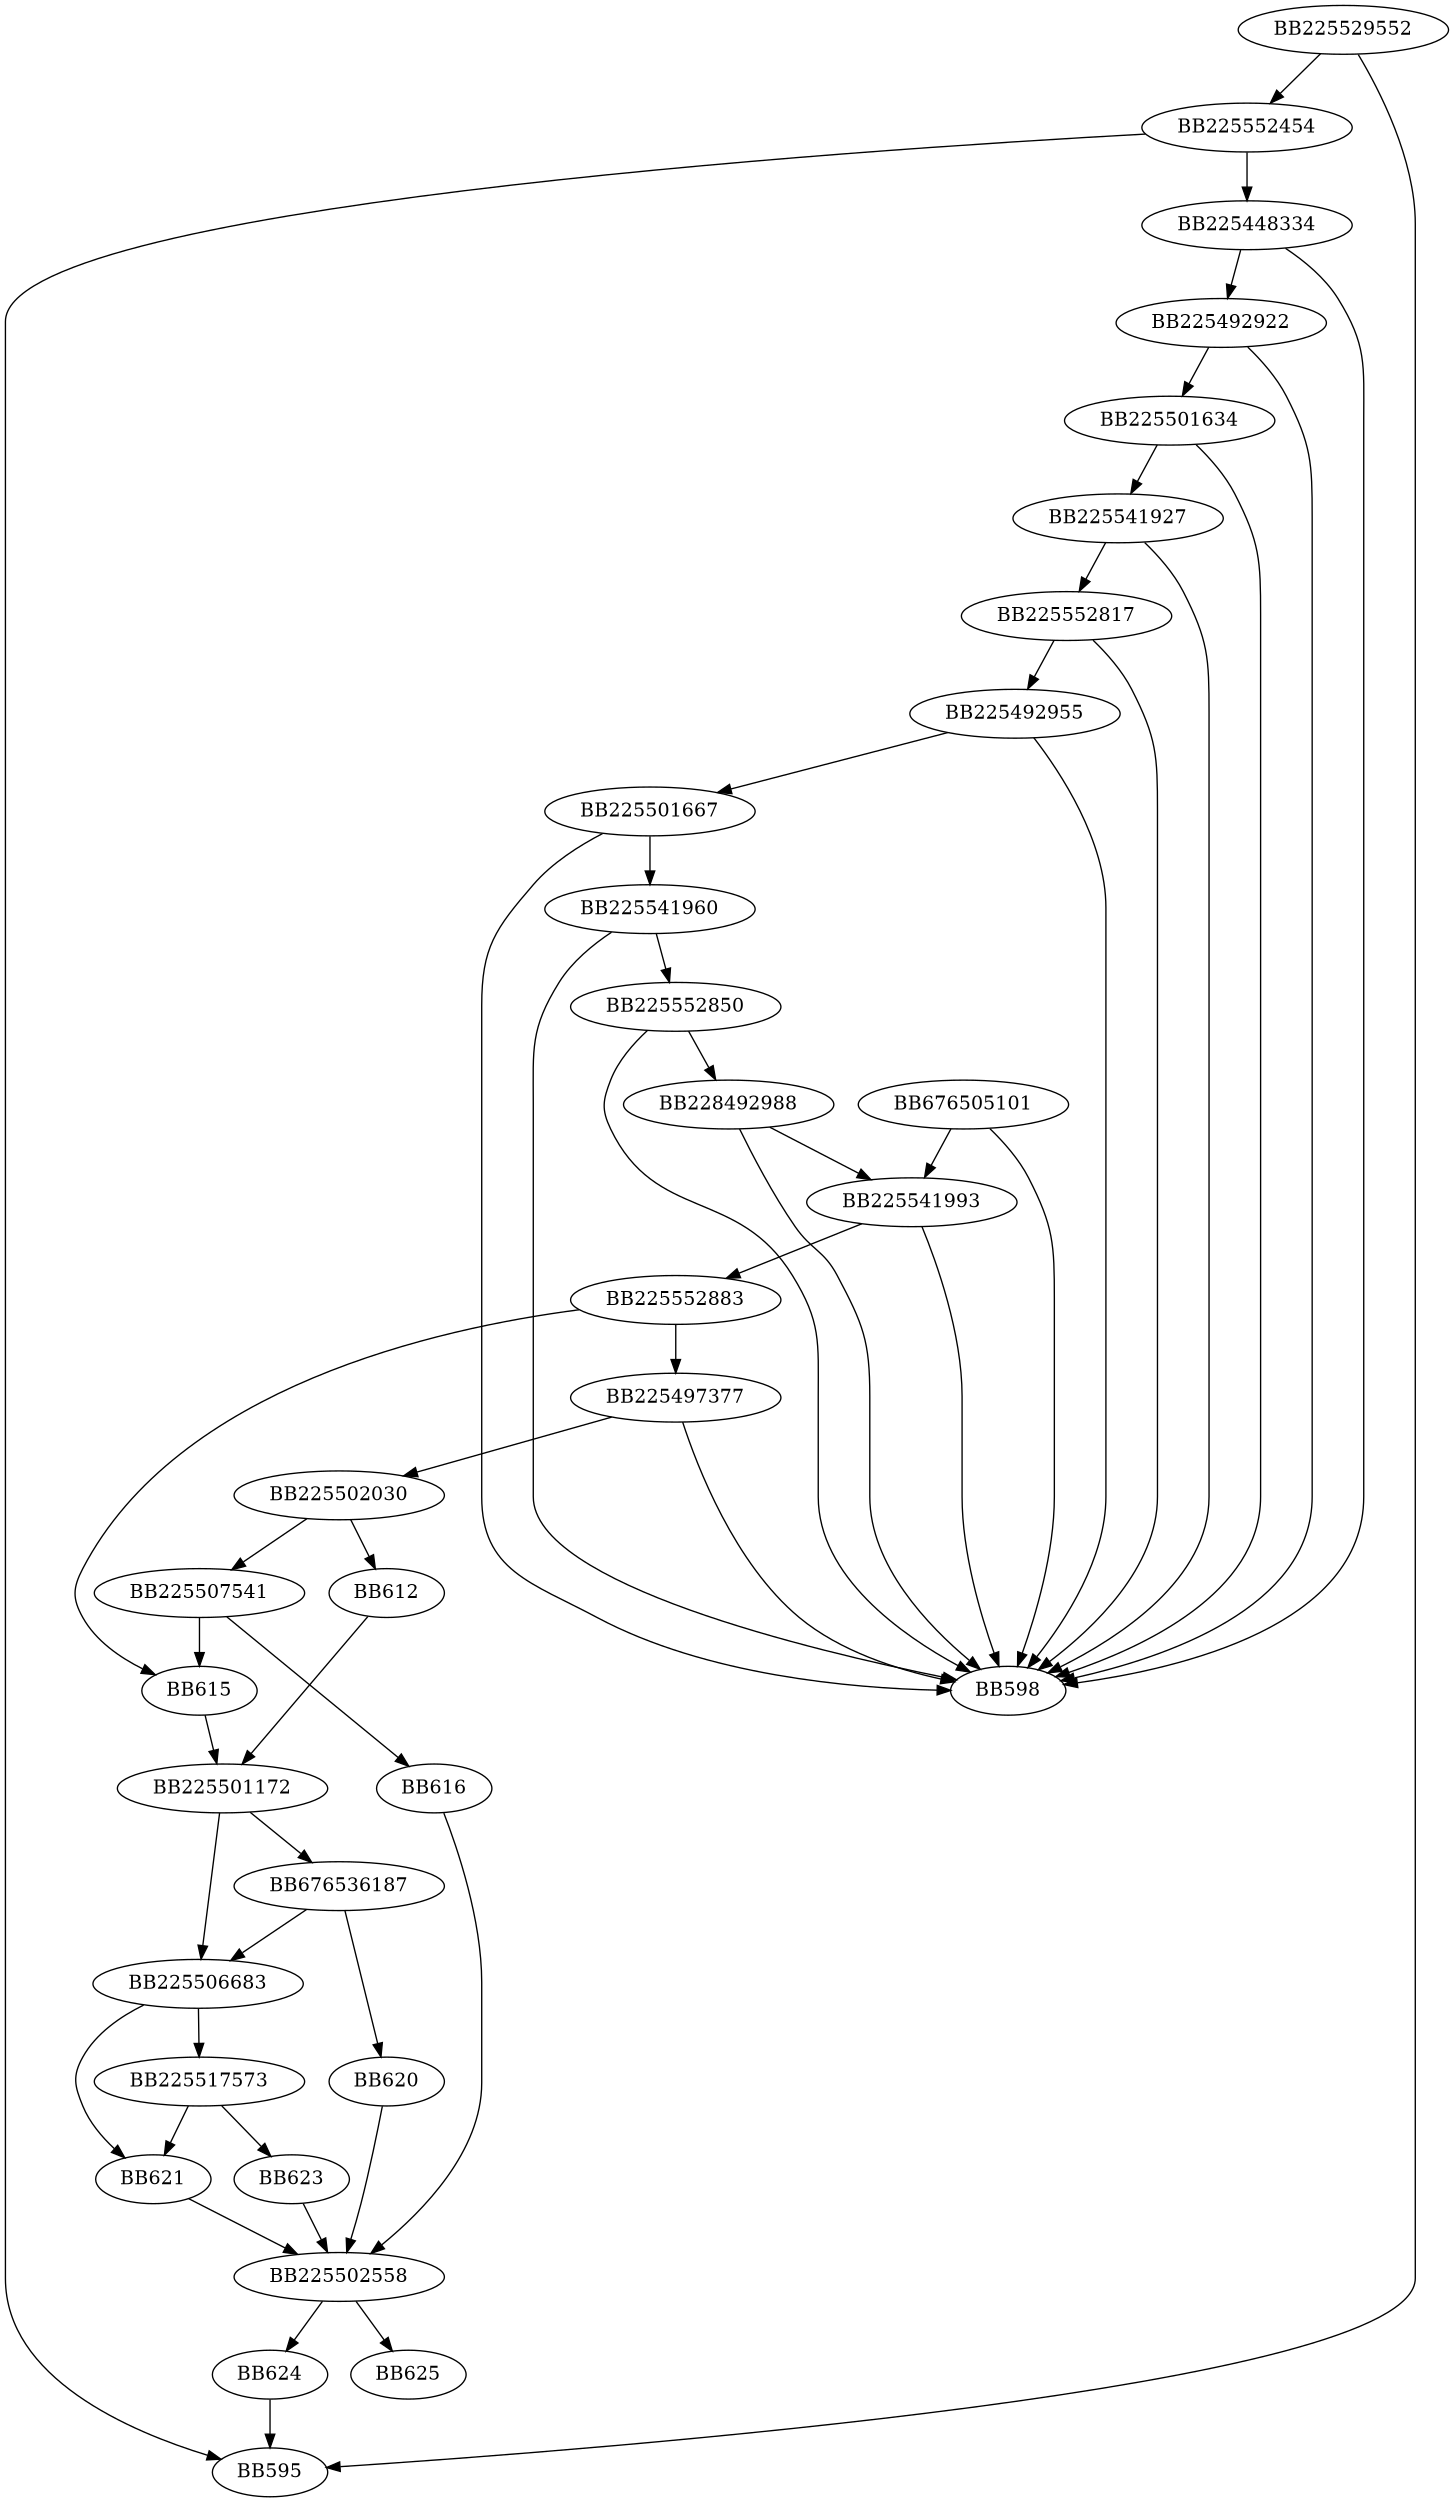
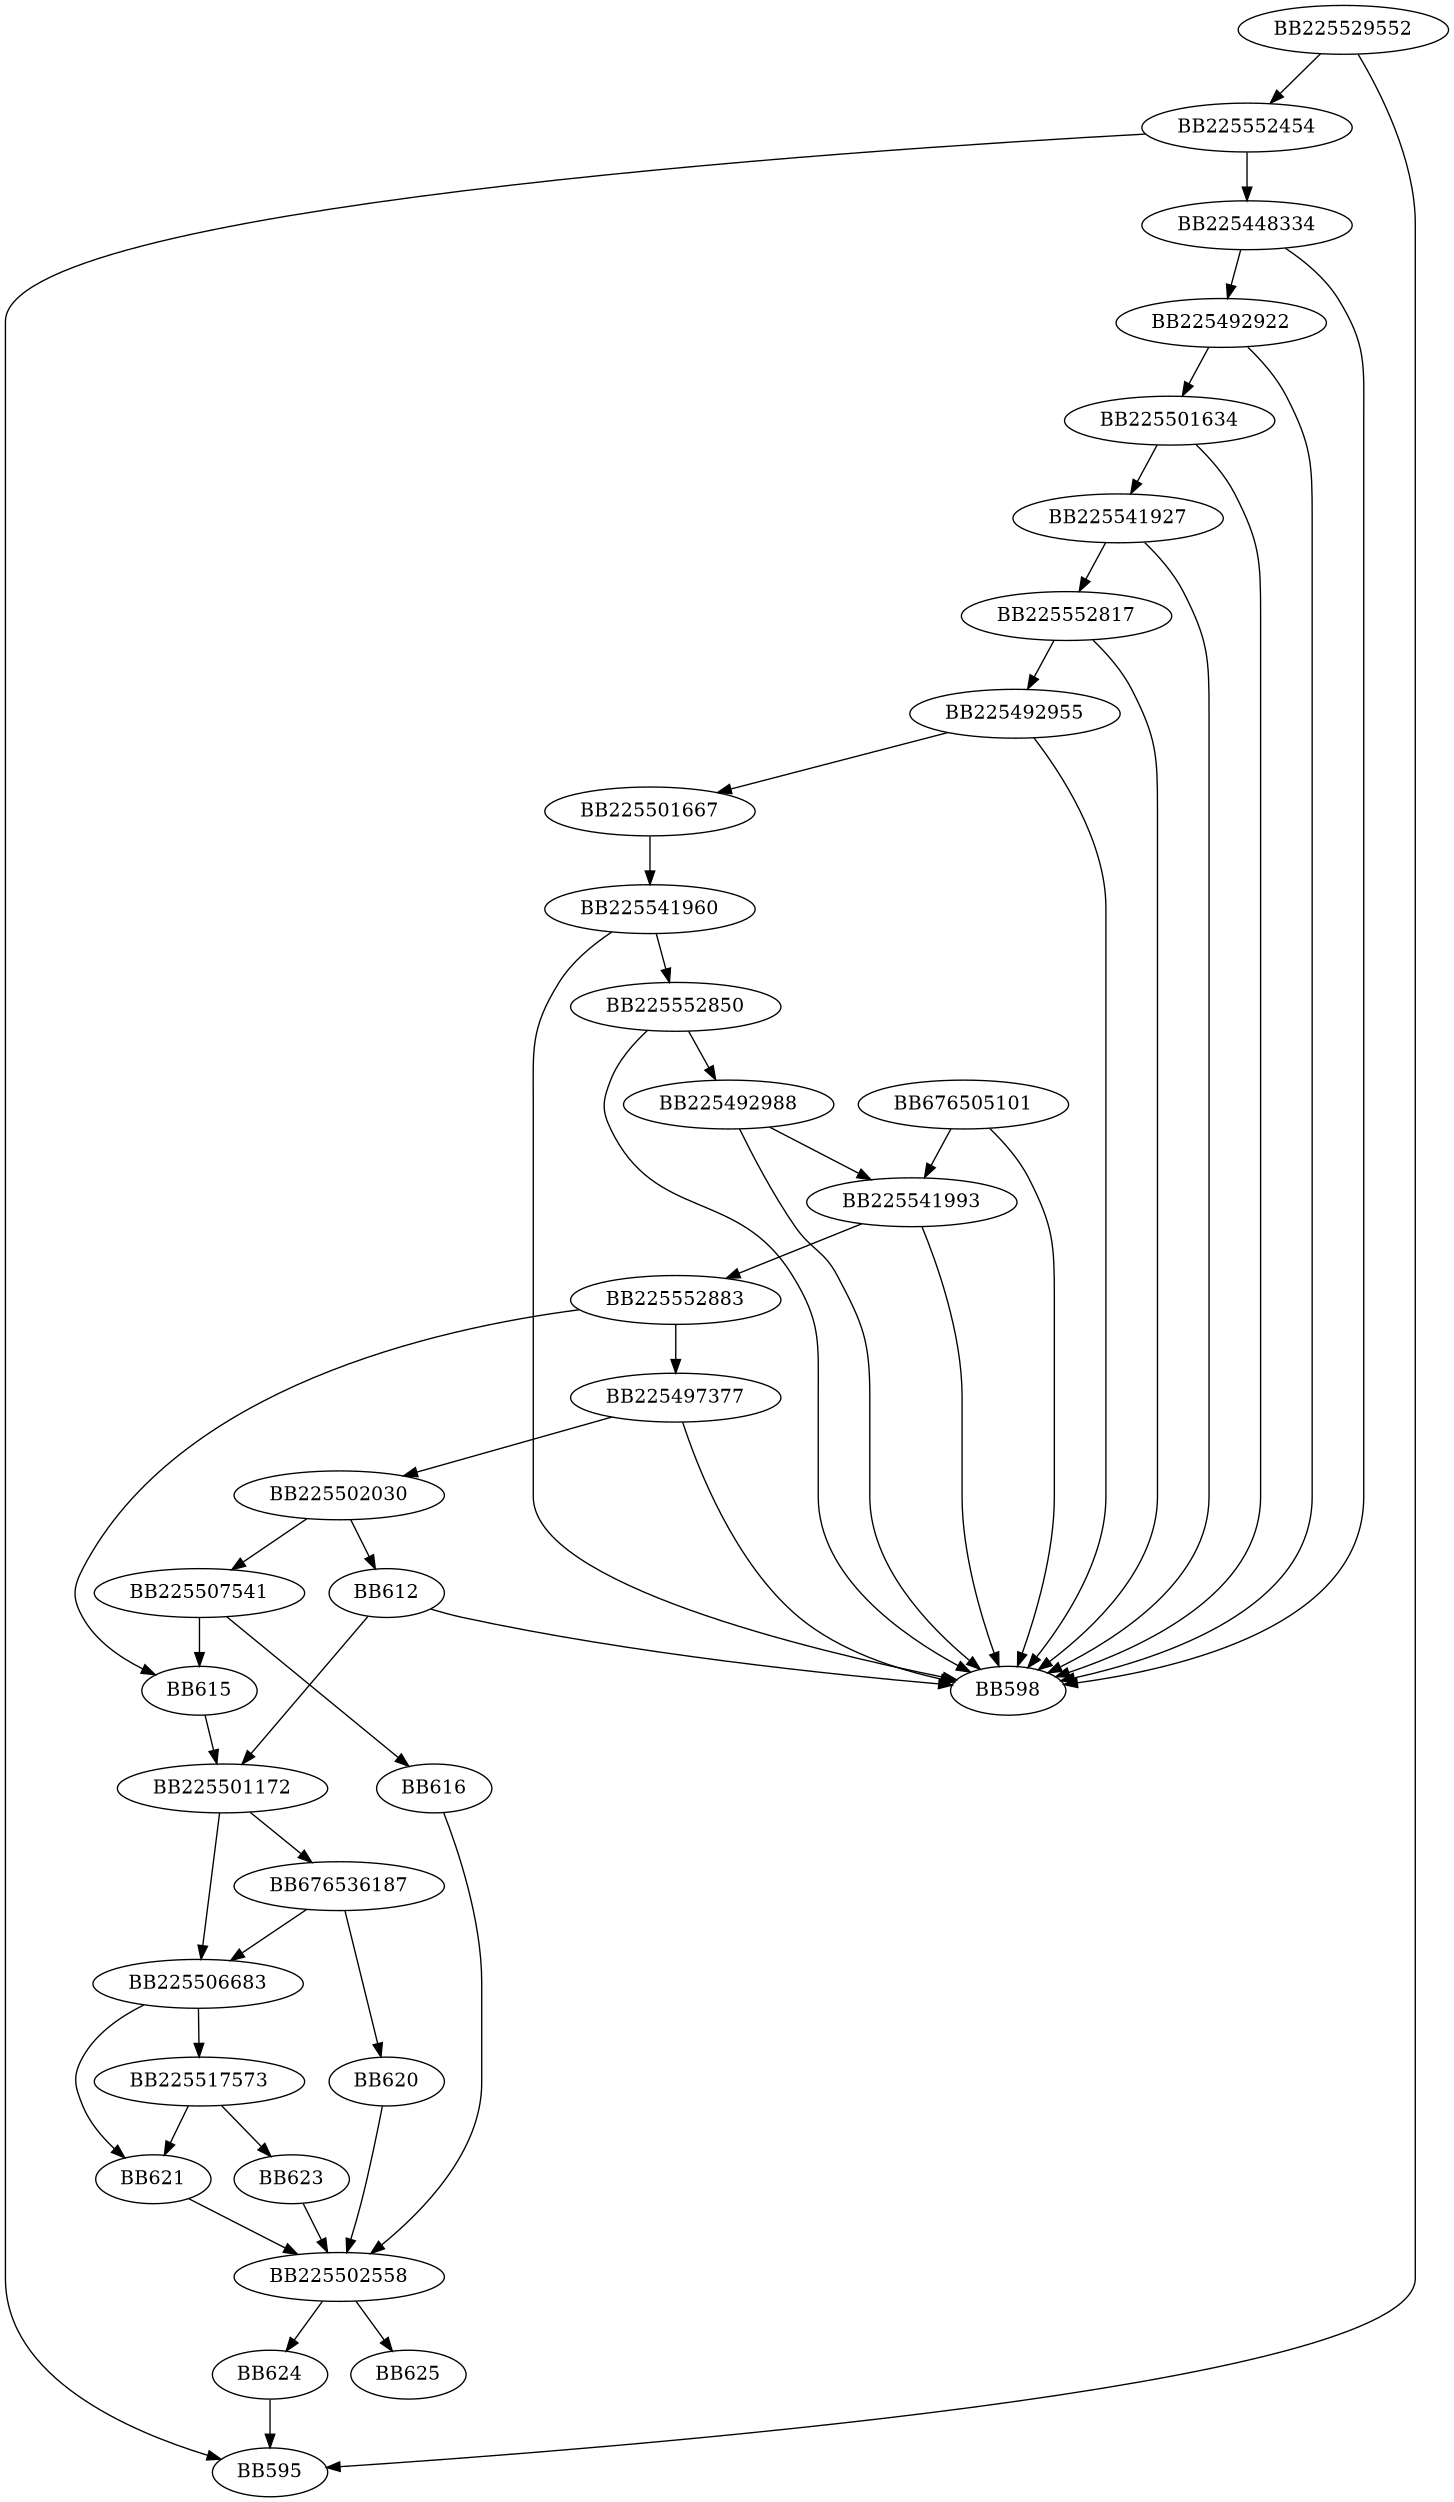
(729, 1105) -> (729, 1105)
(482, 1405) -> (683, 1655)
